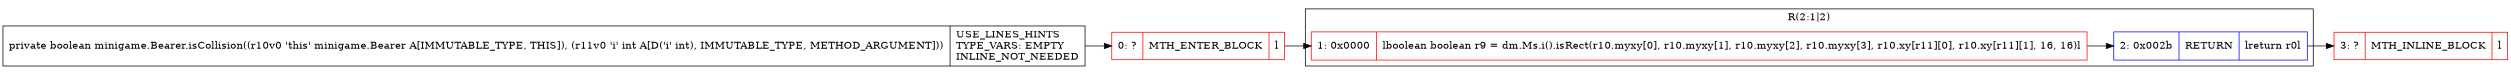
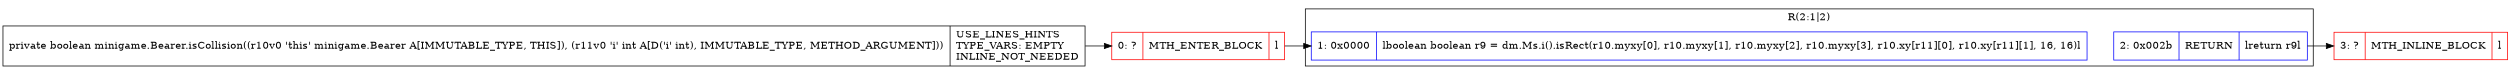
(1699, 46) -> (1699, 46)
(2097, 46) -> none
(2273, 46) -> (2273, 46)
